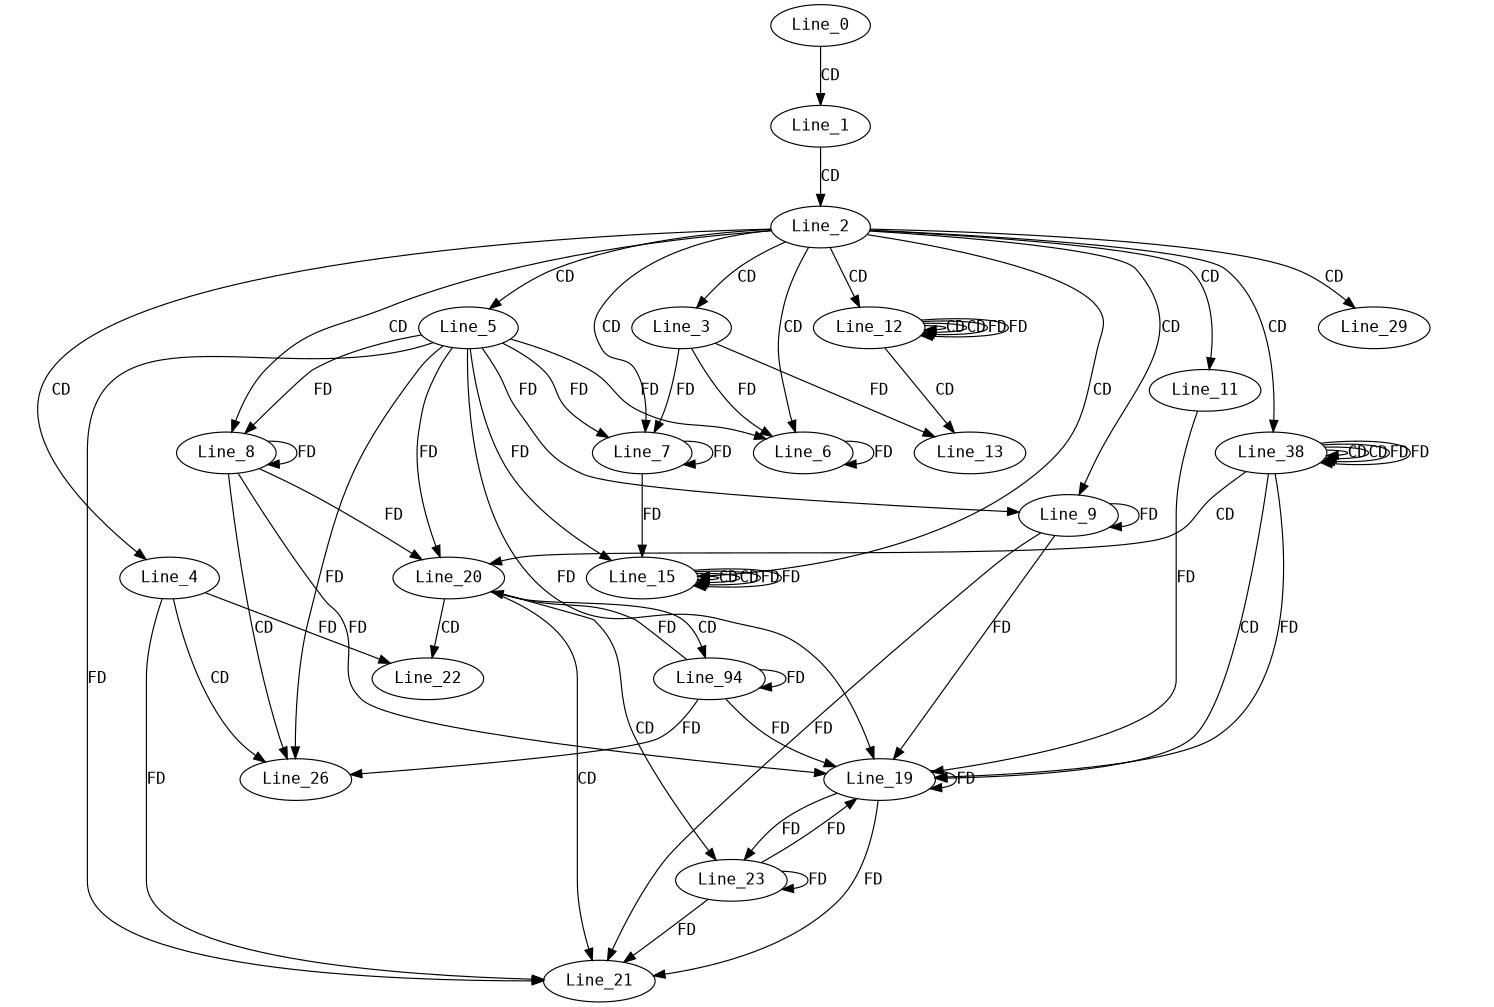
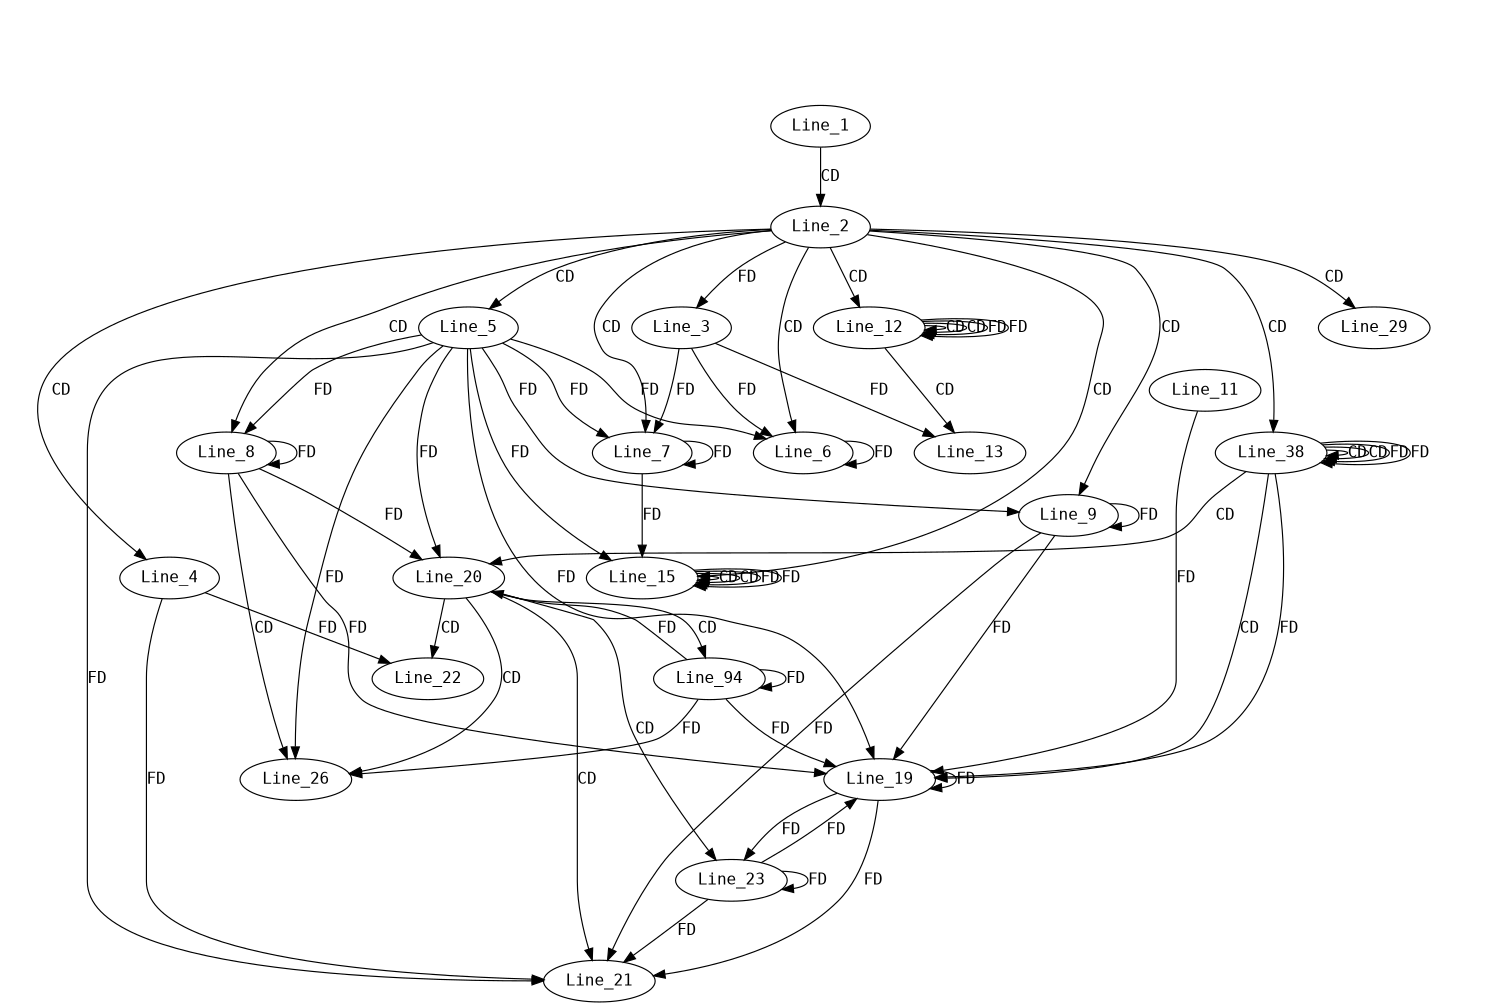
(821, 25) -> none
(1180, 265) -> none
(747, 277) -> (747, 277)
(202, 684) -> (480, 716)
